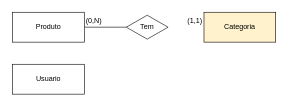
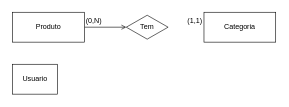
(122, 27) -> (122, 27)
(240, 27) -> (240, 27)
(48, 80) -> (35, 80)
